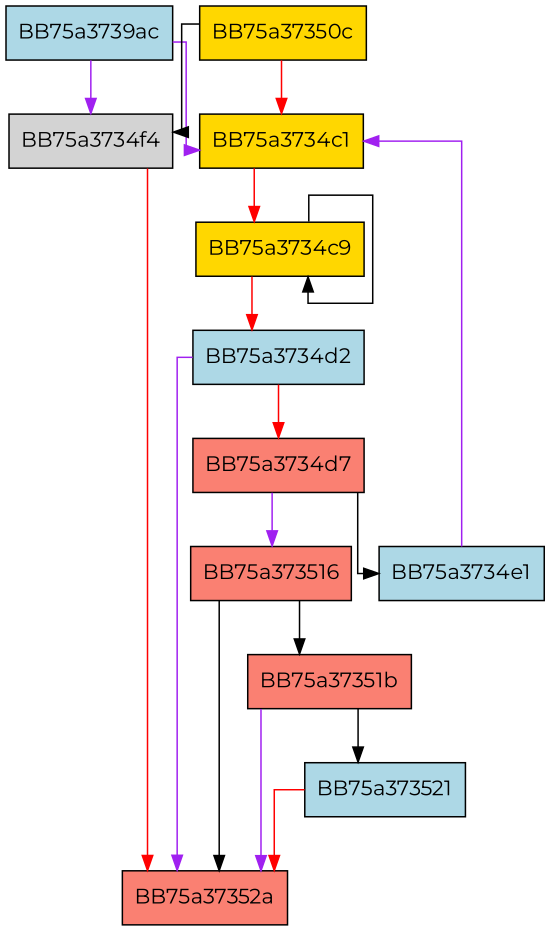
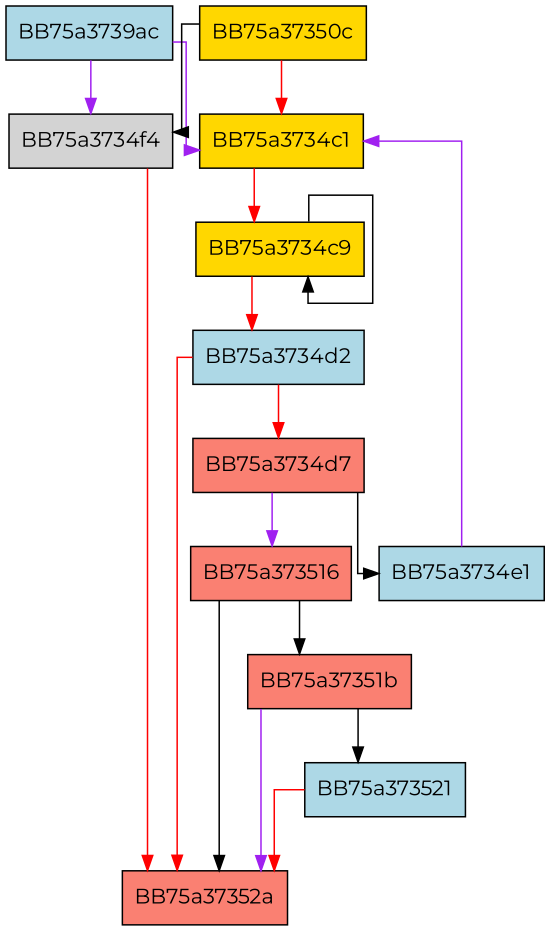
(177, 599) -> (177, 599)
